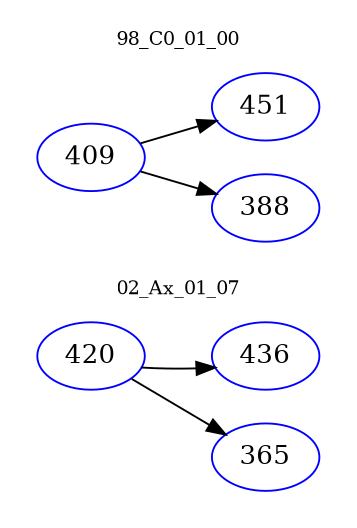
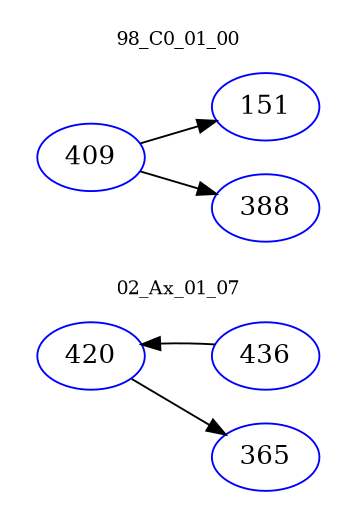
(266, 107) -> (266, 107)
(169, 369) -> (188, 343)
